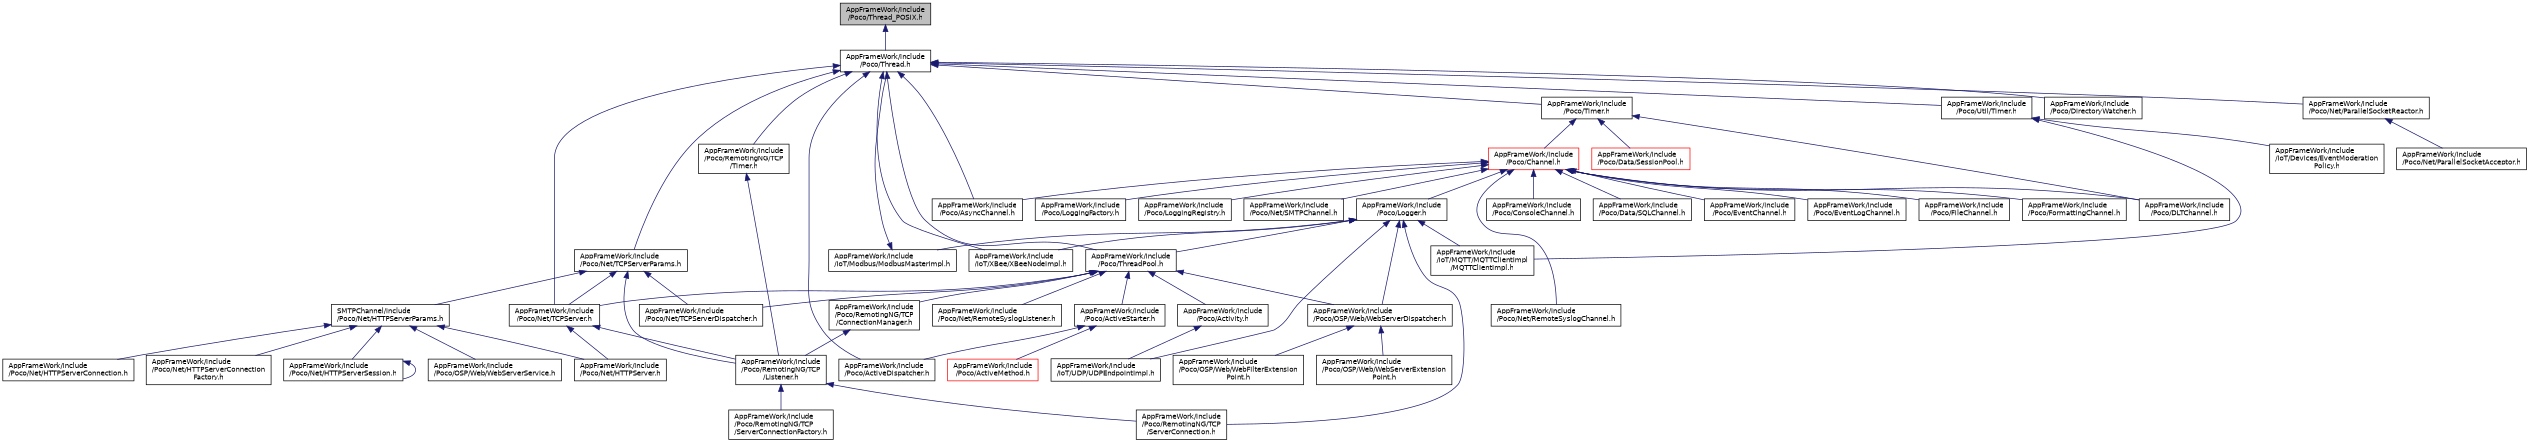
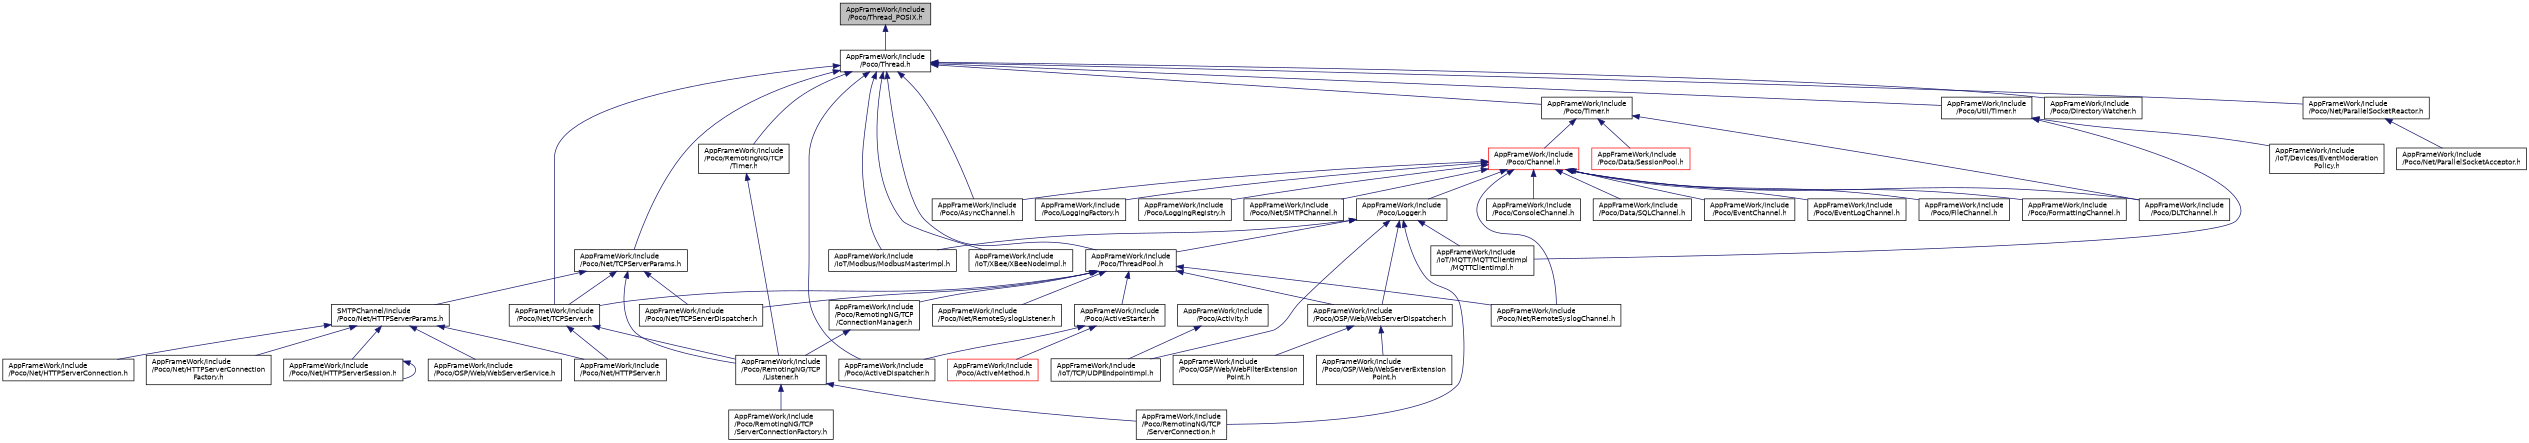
(875, 167) -> (863, 165)
(1138, 238) -> none
(1180, 290) -> (1337, 285)
(1106, 370) -> (1106, 370)
